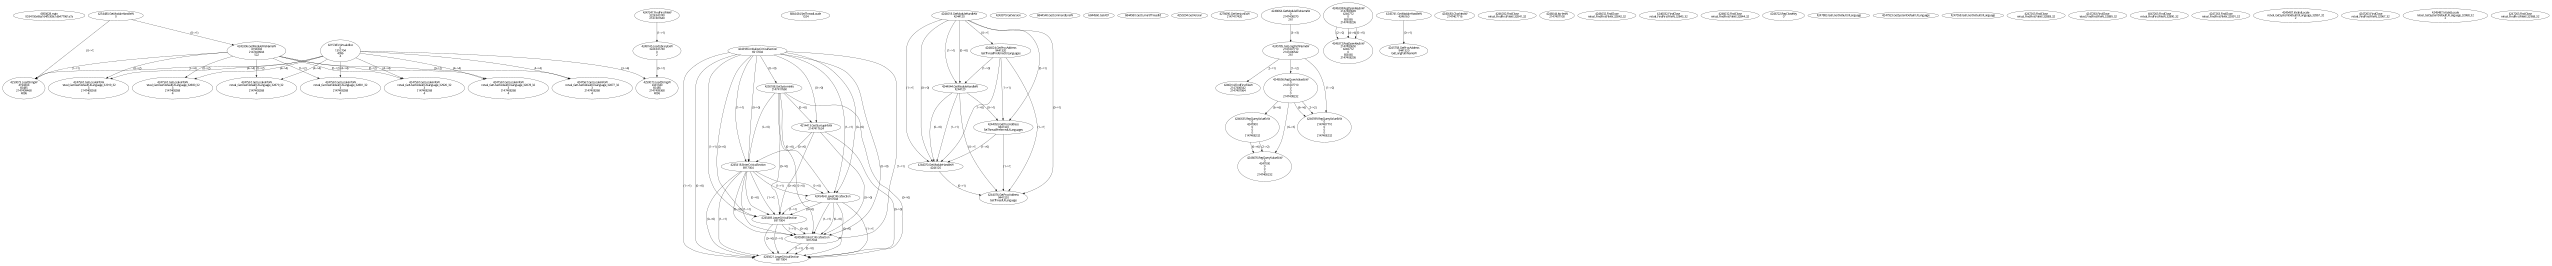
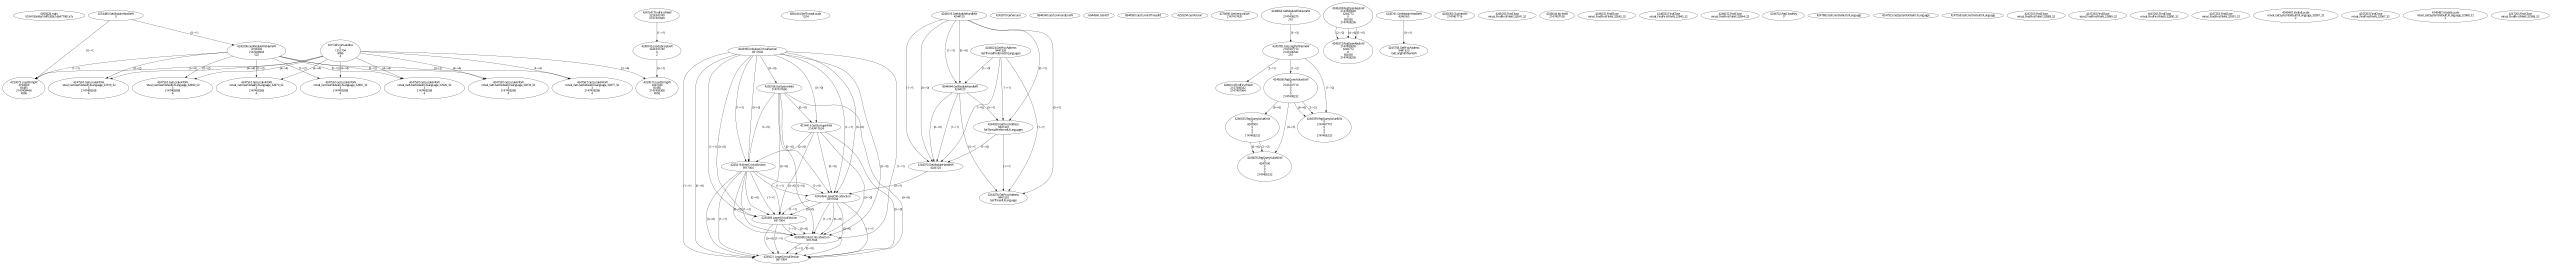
(978, 32) -> none
none -> (824, 162)
(957, 187) -> (892, 185)
